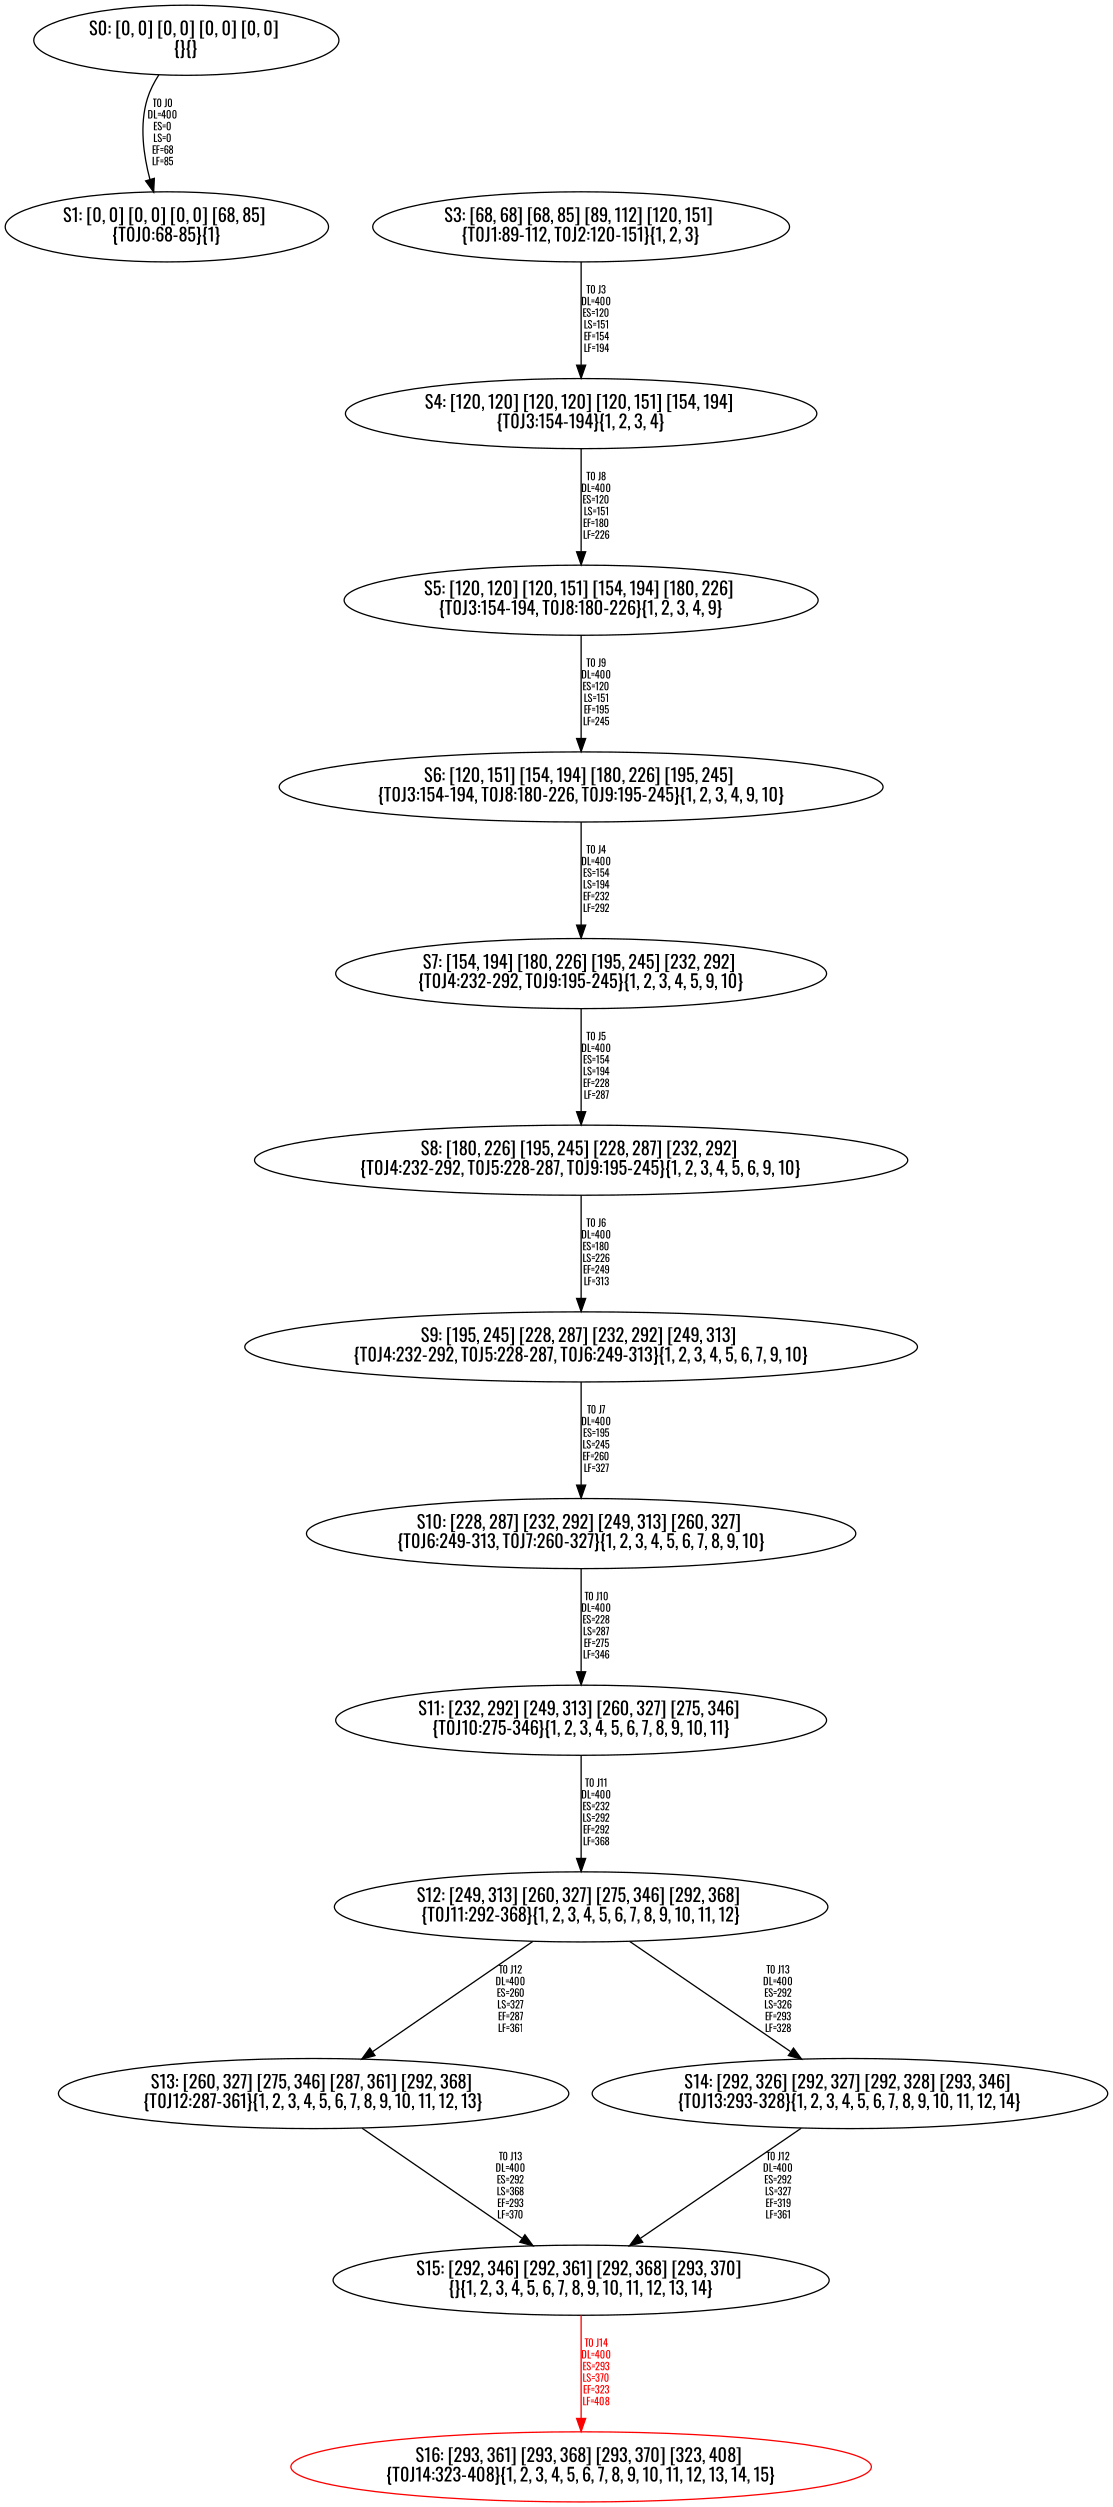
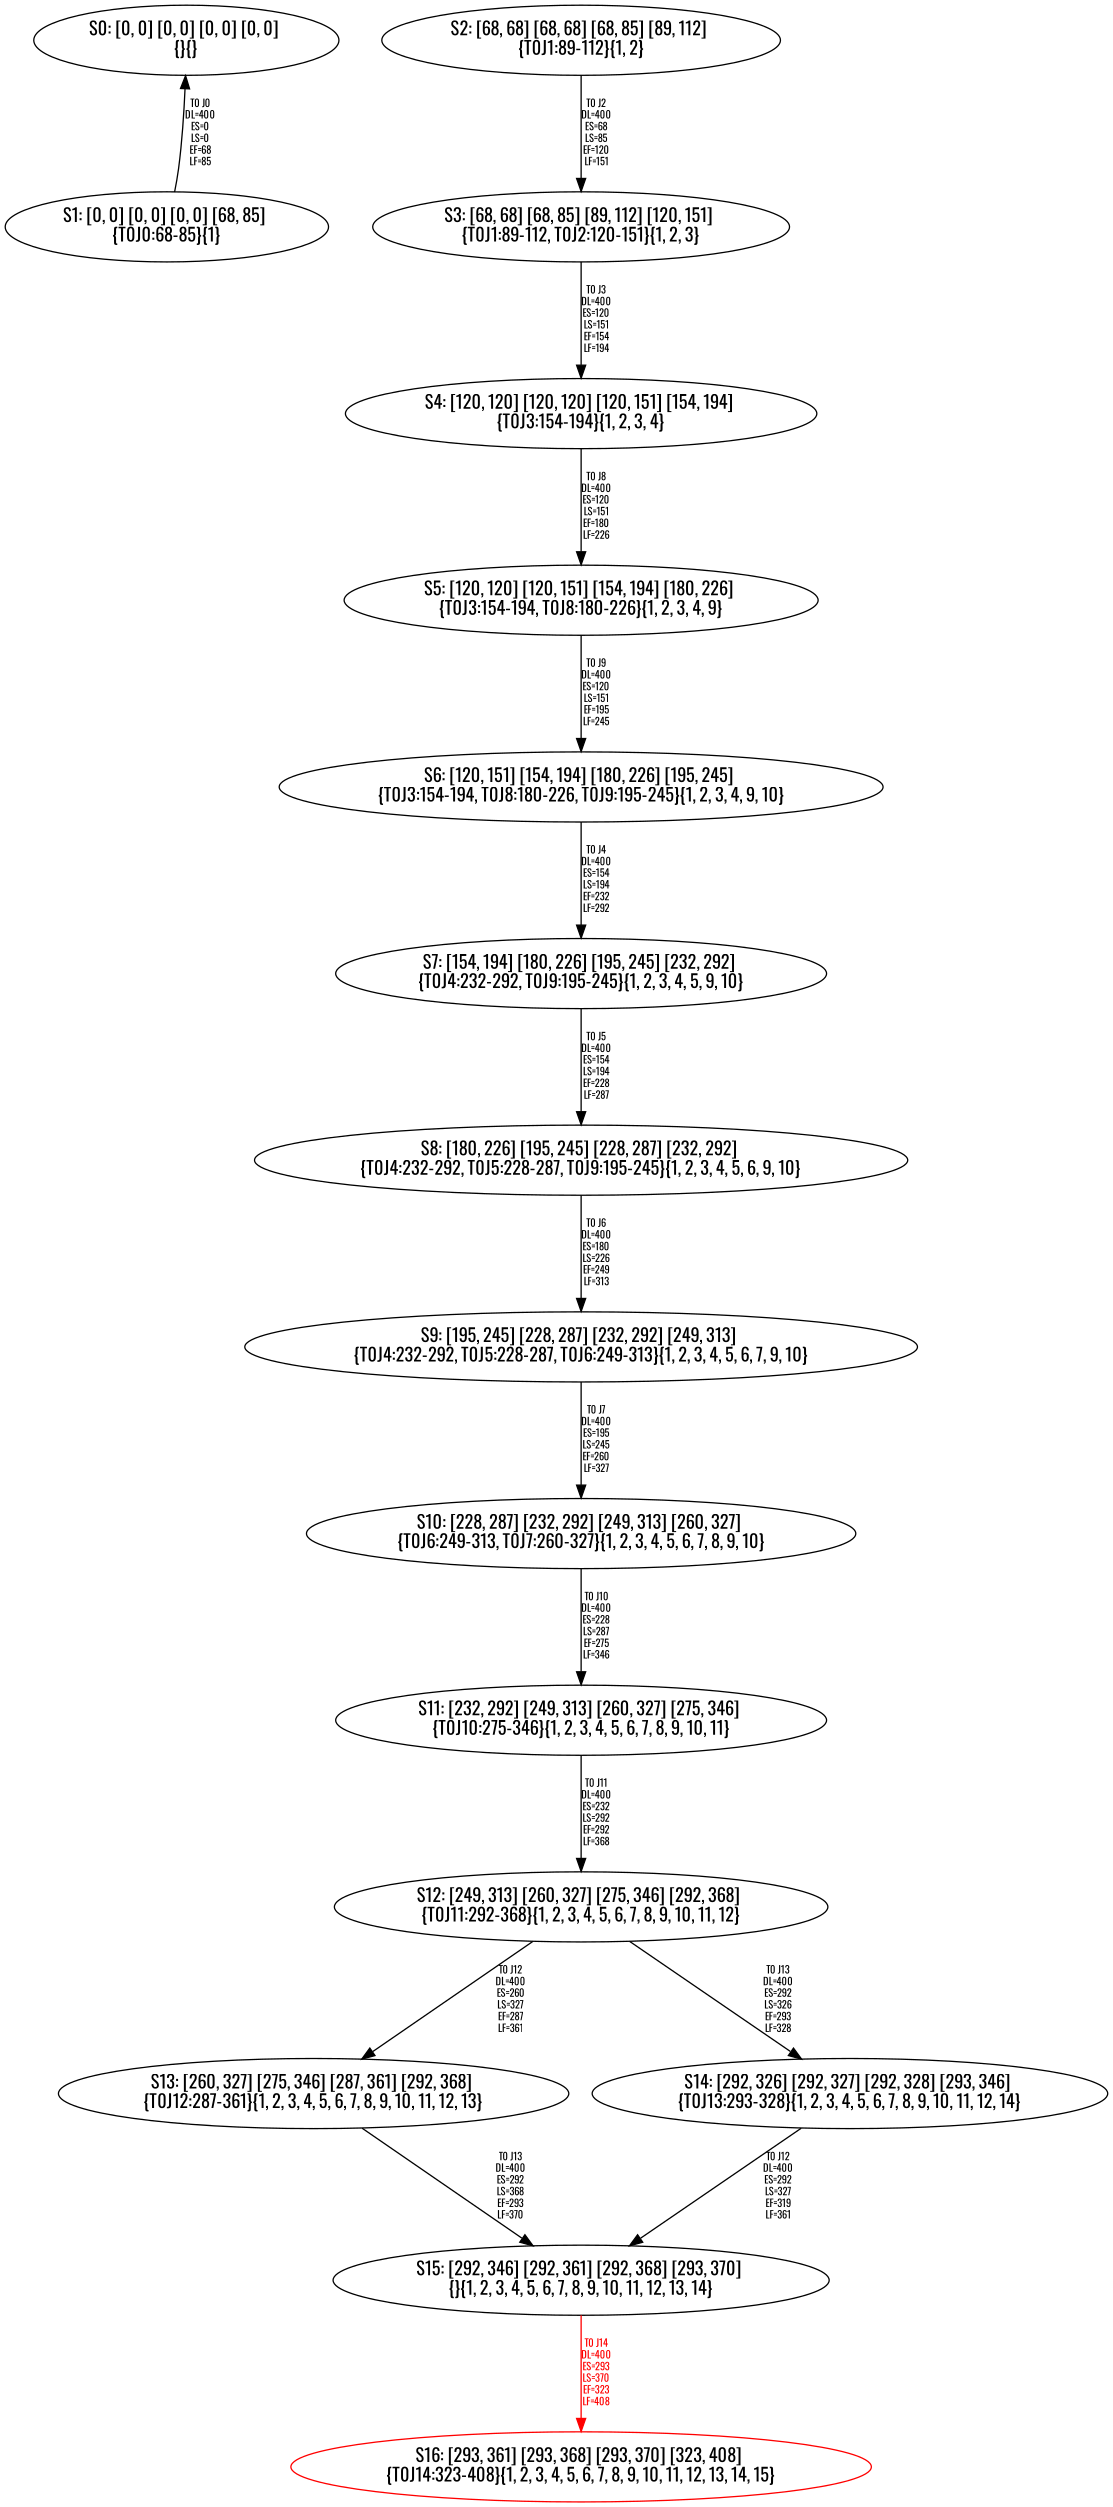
none -> (581, 40)
(143, 126) -> (182, 141)
